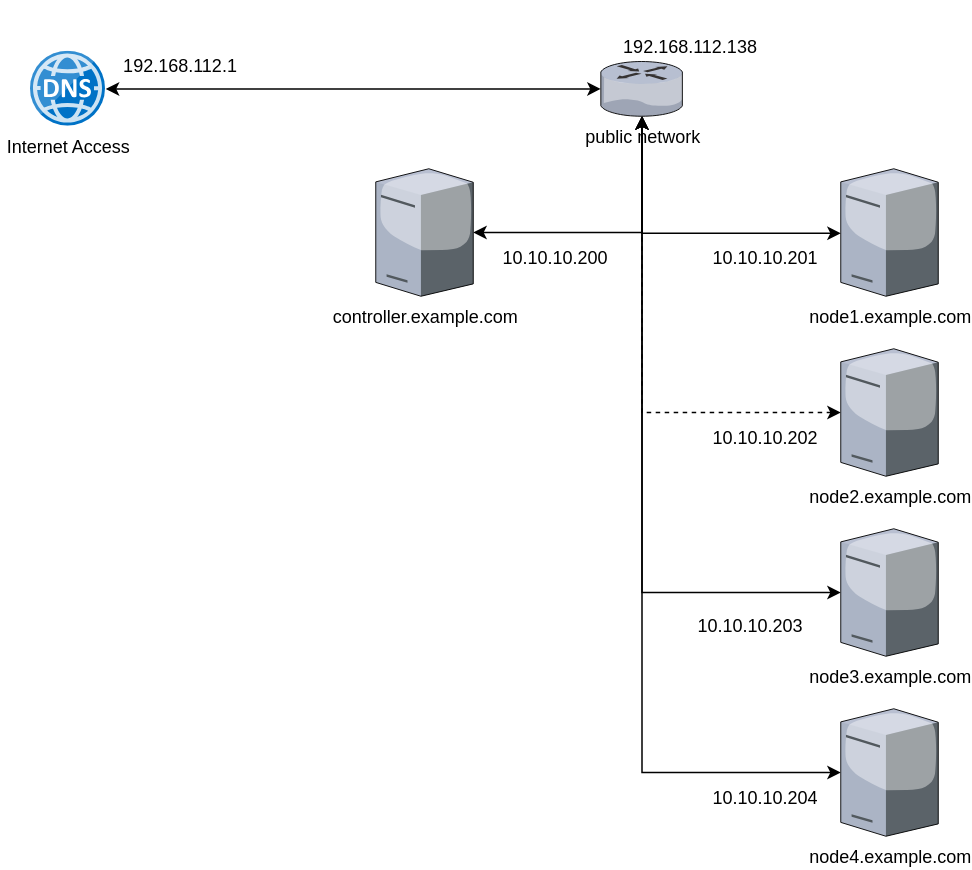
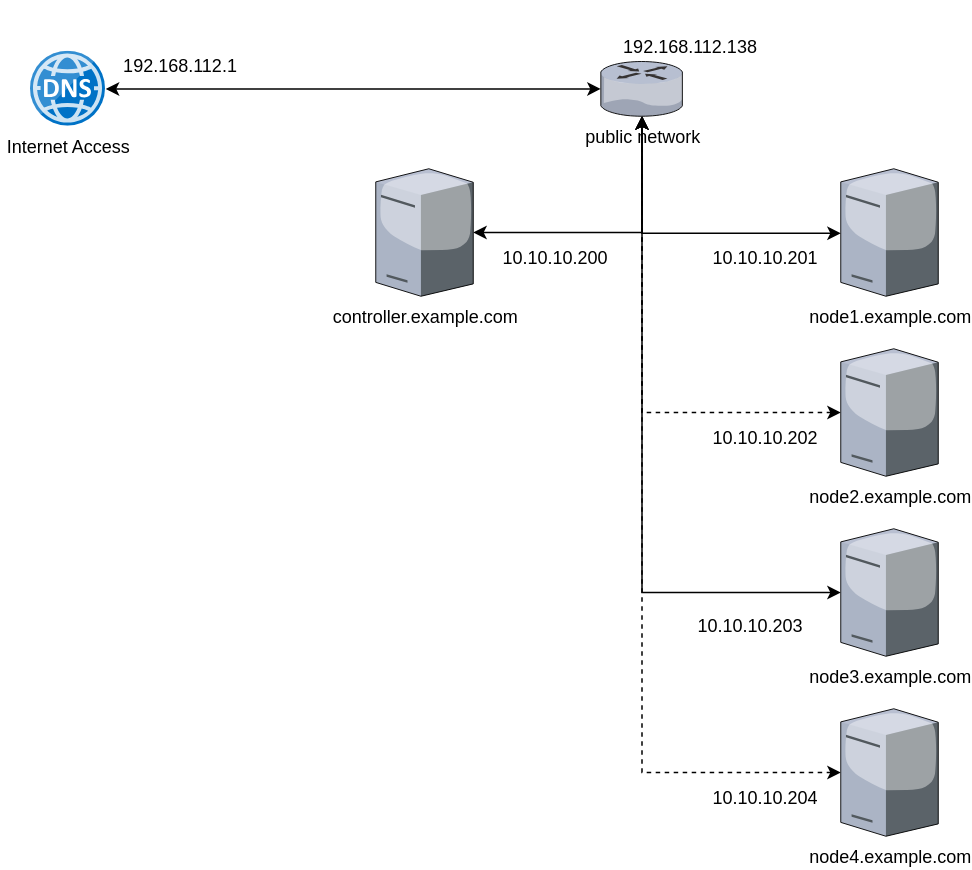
(646, 773) -> (646, 773)
